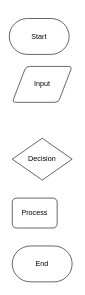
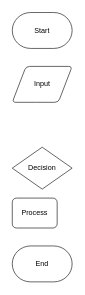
(39, 36) -> (42, 30)
(42, 159) -> (42, 168)
